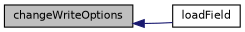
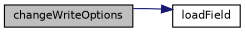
(158, 23) -> (147, 9)
